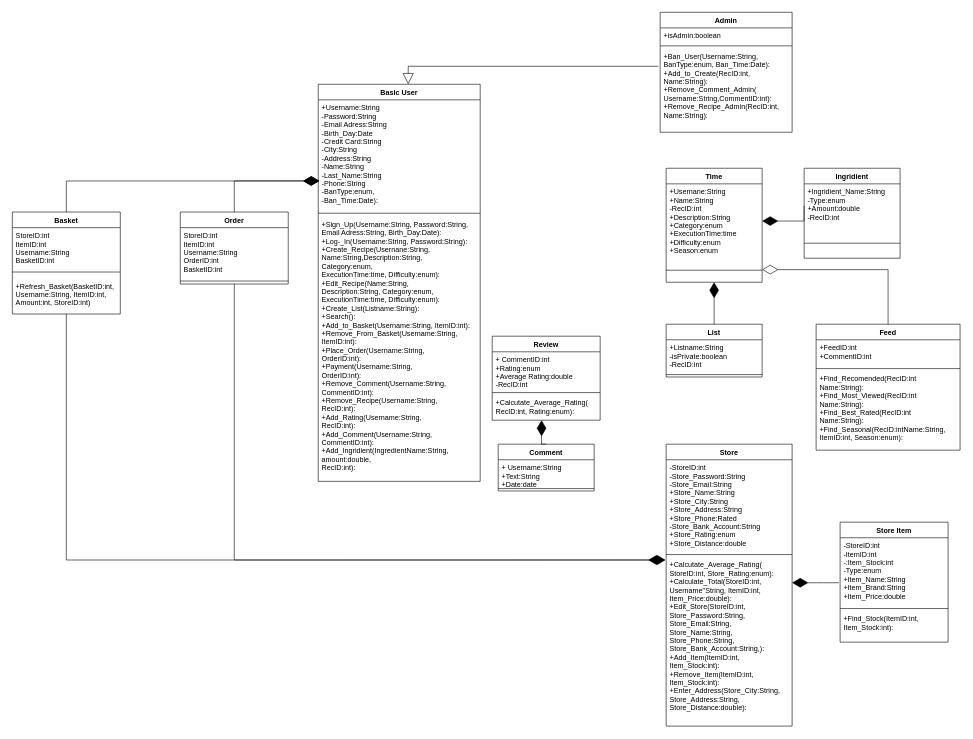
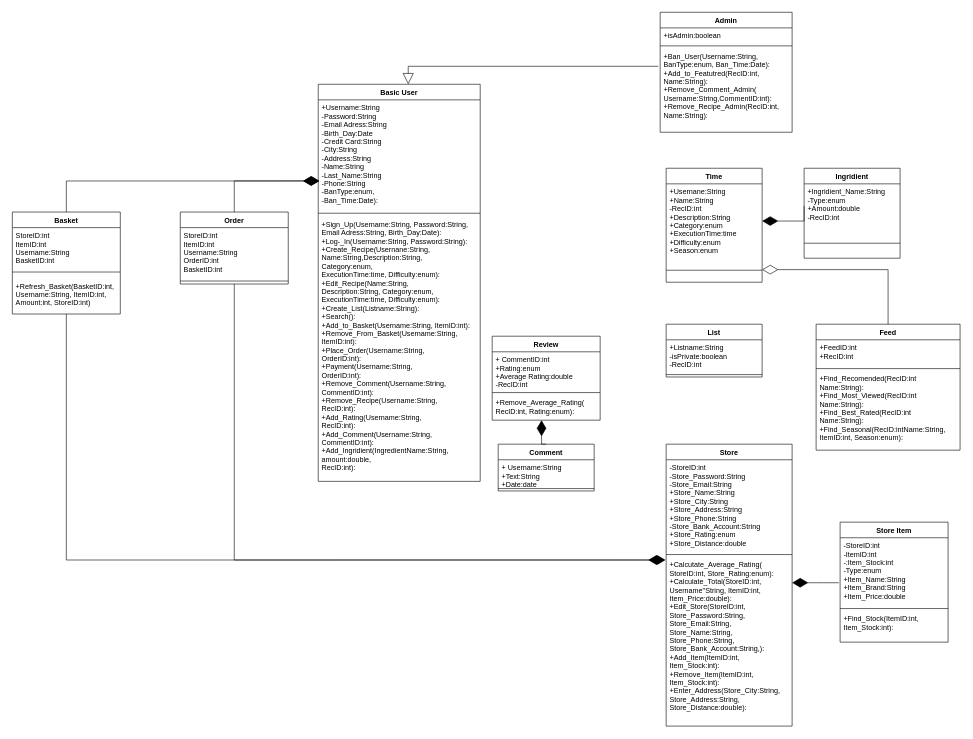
(713, 56) -> (713, 56)
(714, 299) -> none
(840, 348) -> (840, 348)
(546, 403) -> (541, 403)
(692, 468) -> (692, 468)
